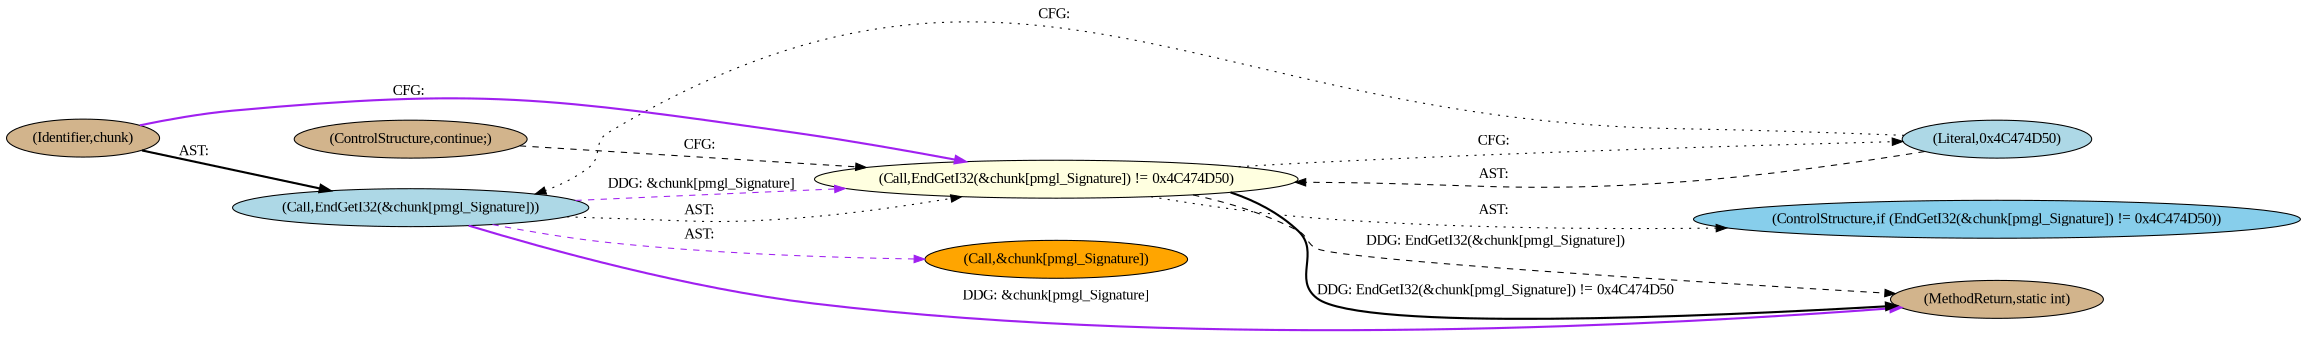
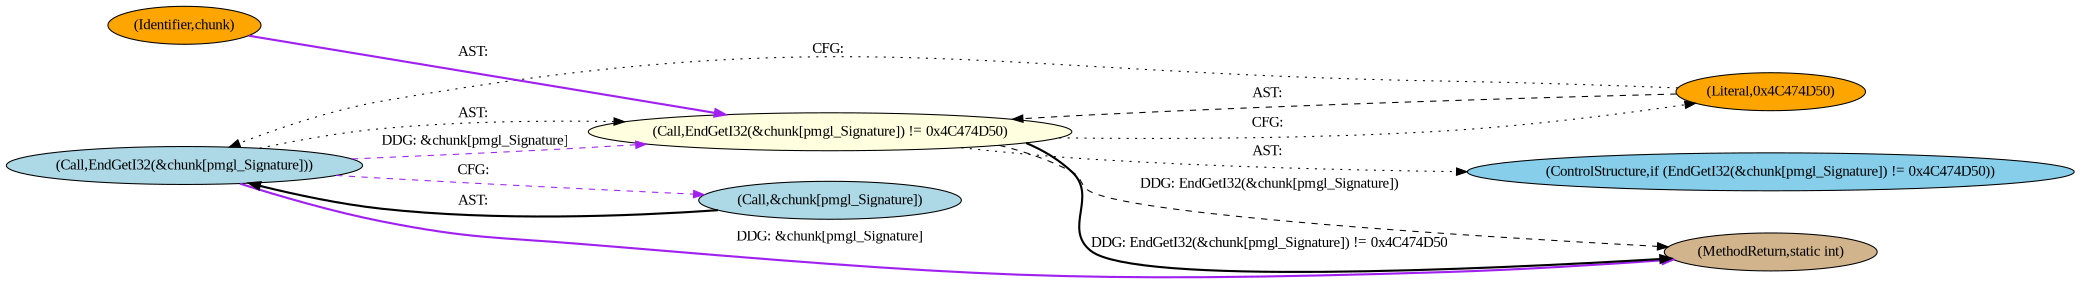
(411, 91) -> (475, 52)
(83, 138) -> (184, 25)
(411, 139) -> none
(1997, 139) -> (1771, 92)
(231, 169) -> (488, 216)
(702, 235) -> (475, 170)
(1056, 259) -> (830, 200)
